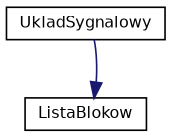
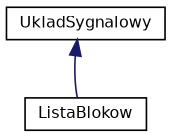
(97, 61) -> (75, 77)
